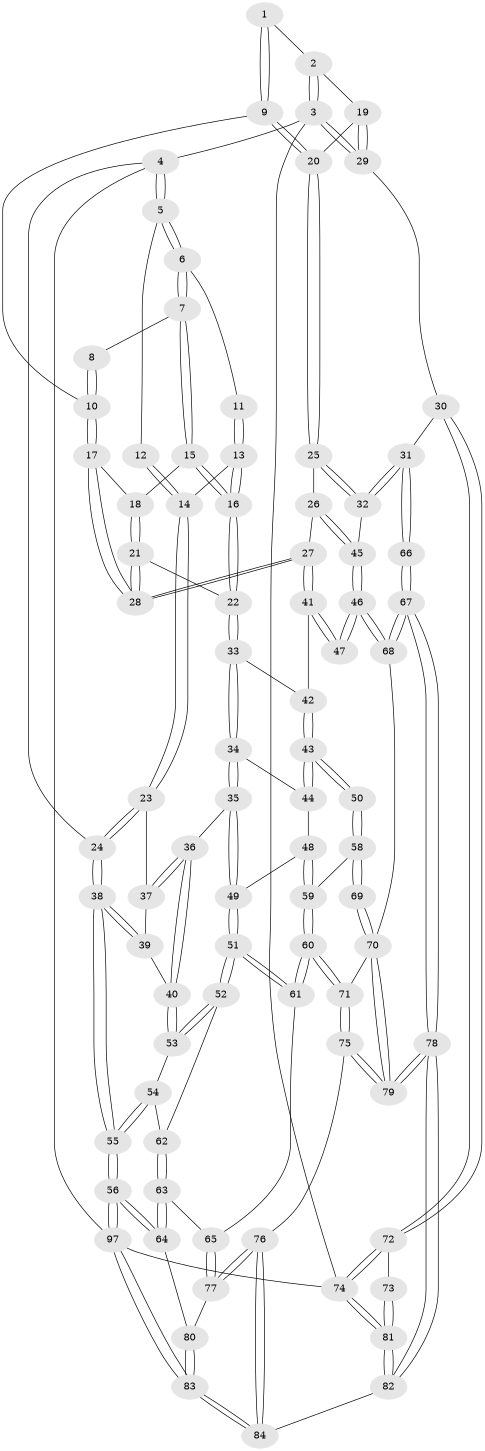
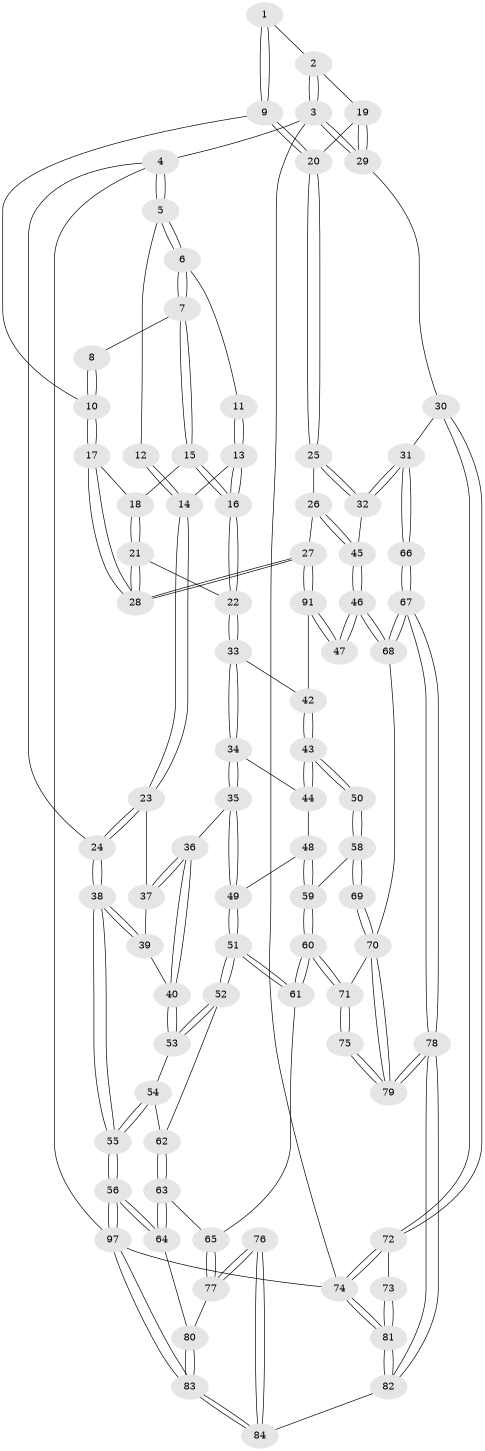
(308, 603) -> (308, 603)
(324, 1151) -> none
